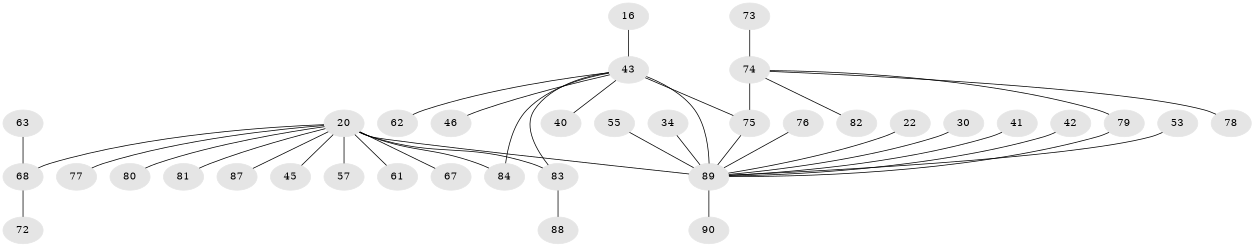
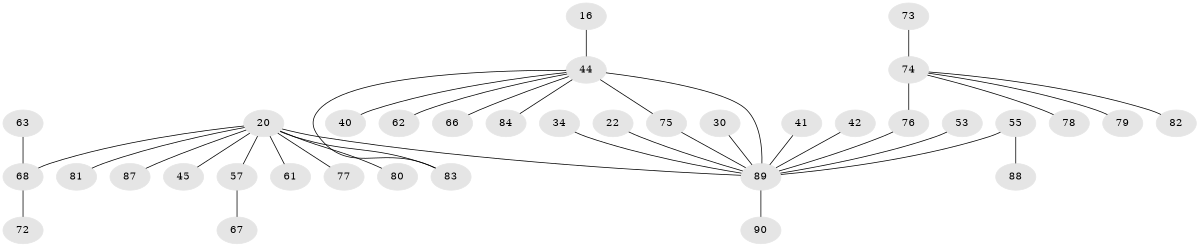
(629, 70) -> (586, 70)
(750, 97) -> (909, 97)
(451, 123) -> (453, 123)
(398, 150) -> (237, 204)
(447, 155) -> none
(921, 168) -> none
(558, 204) -> (1016, 150)
